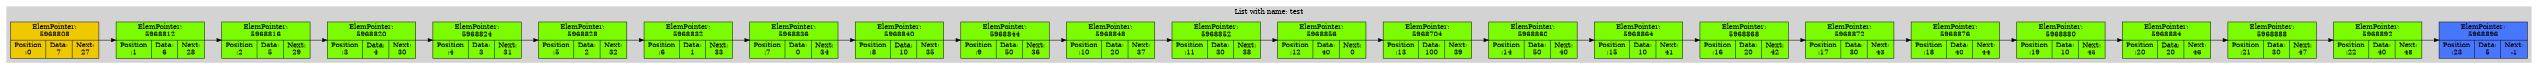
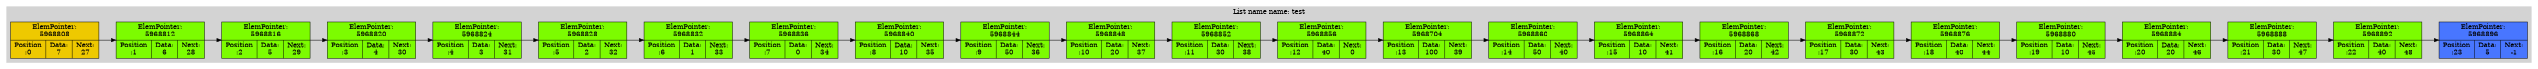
(1269, 12) -> (1269, 12)
